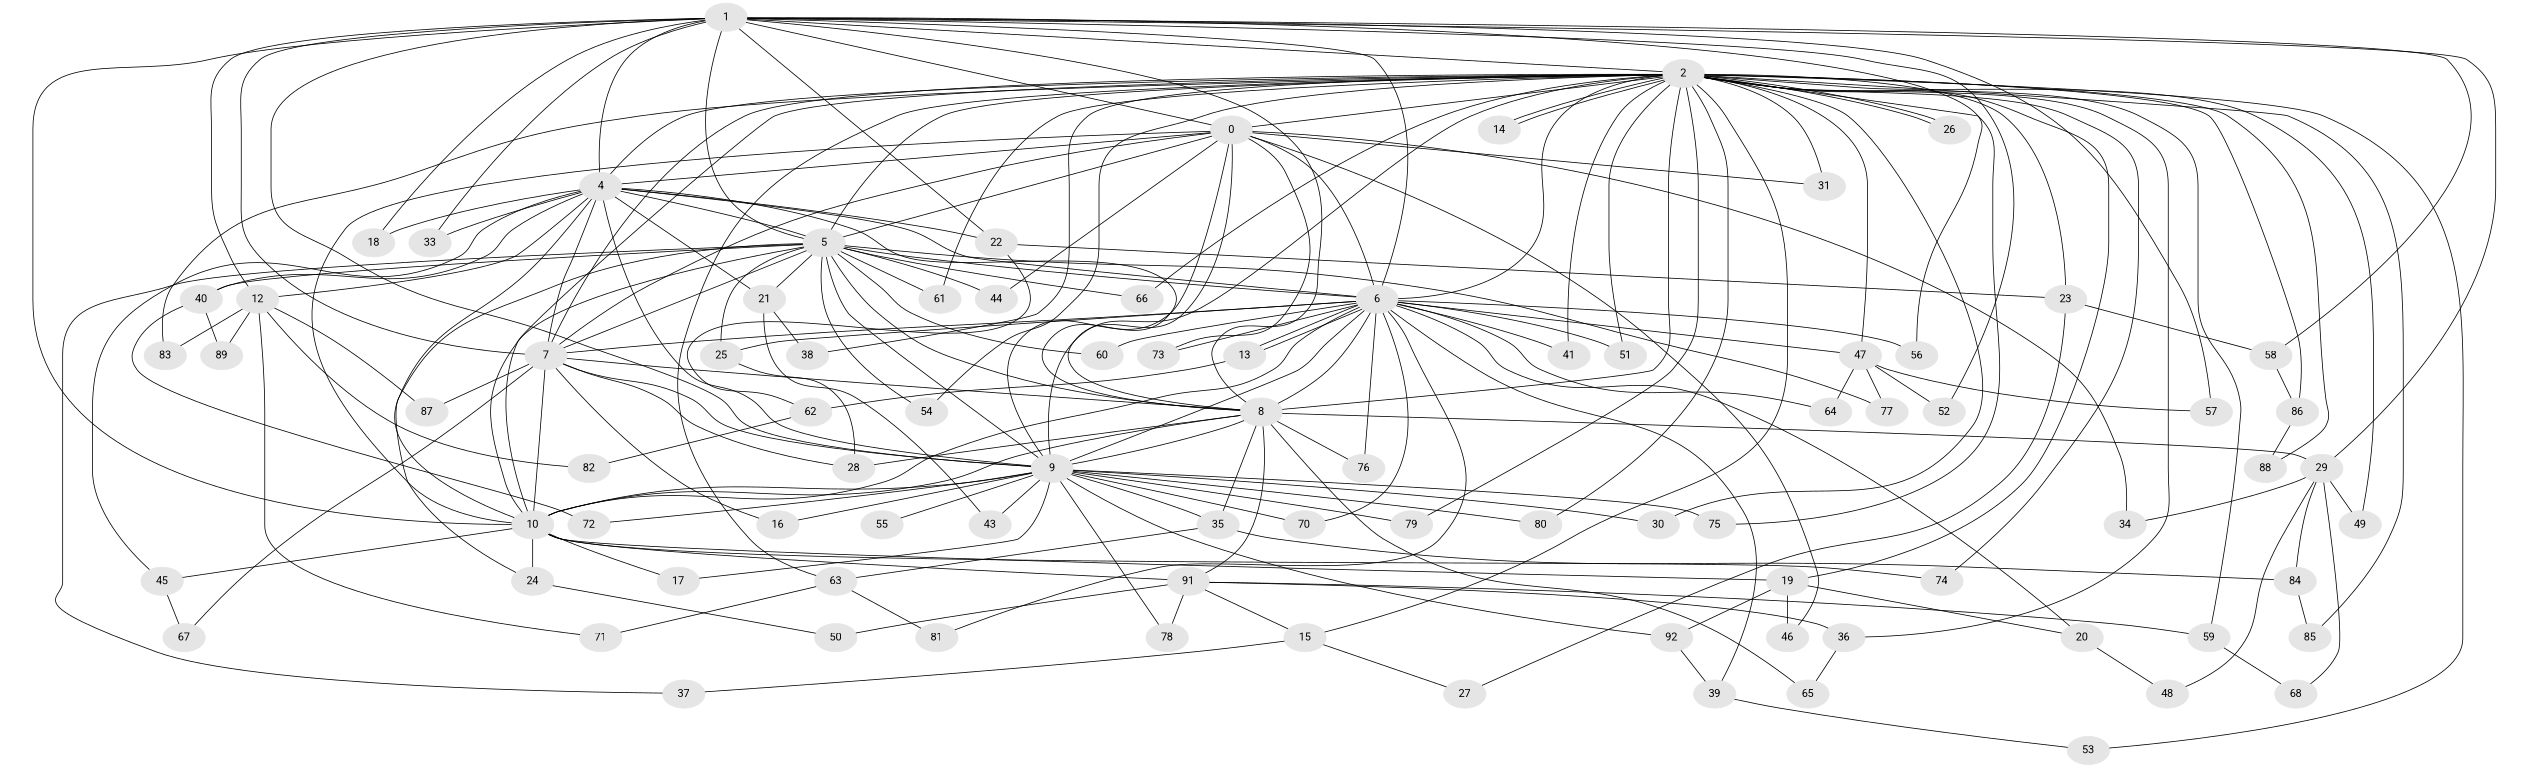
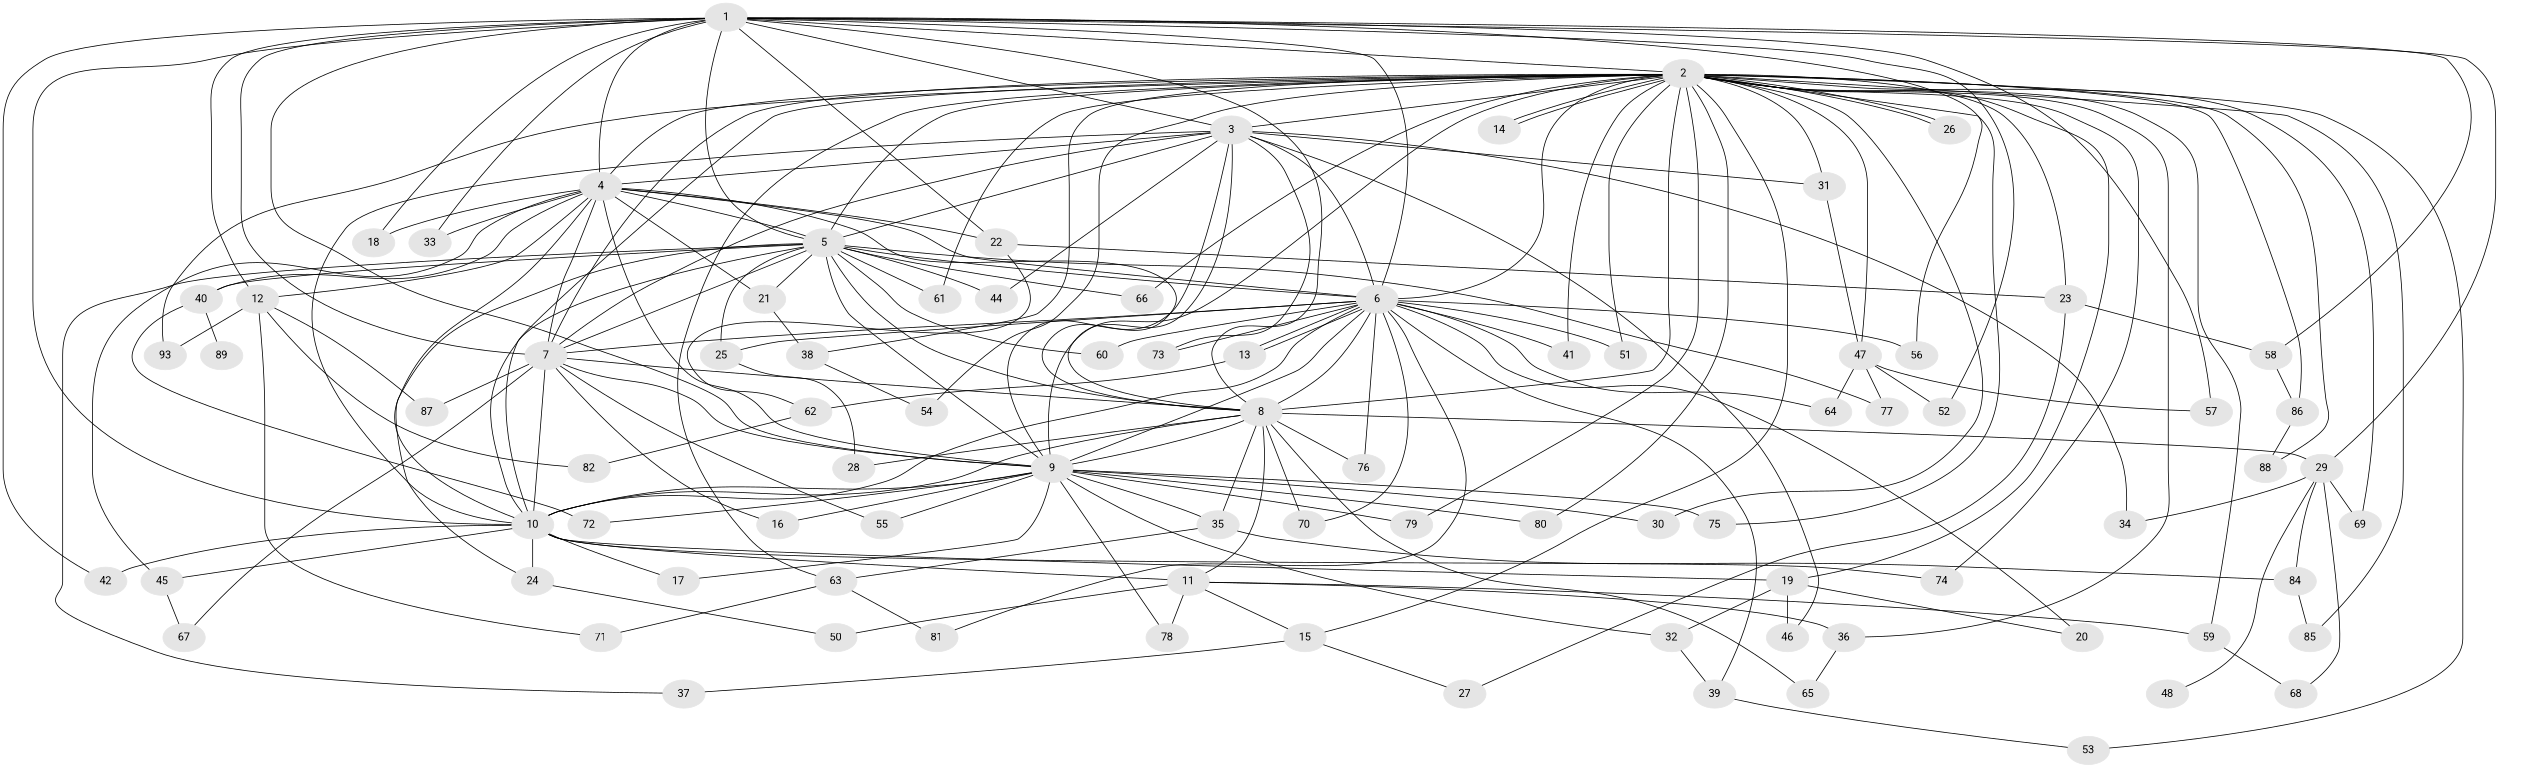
(1231, 130) -> (1231, 130)
(240, 327) -> none
(1652, 331) -> (1842, 271)
(843, 343) -> (880, 390)
(165, 356) -> (165, 356)
(694, 424) -> (708, 450)
(1178, 496) -> (1283, 468)
(990, 525) -> none
(2360, 525) -> (2360, 525)
none -> (106, 581)
(1188, 581) -> (1188, 581)
(1672, 638) -> (1672, 638)
(2125, 666) -> none
